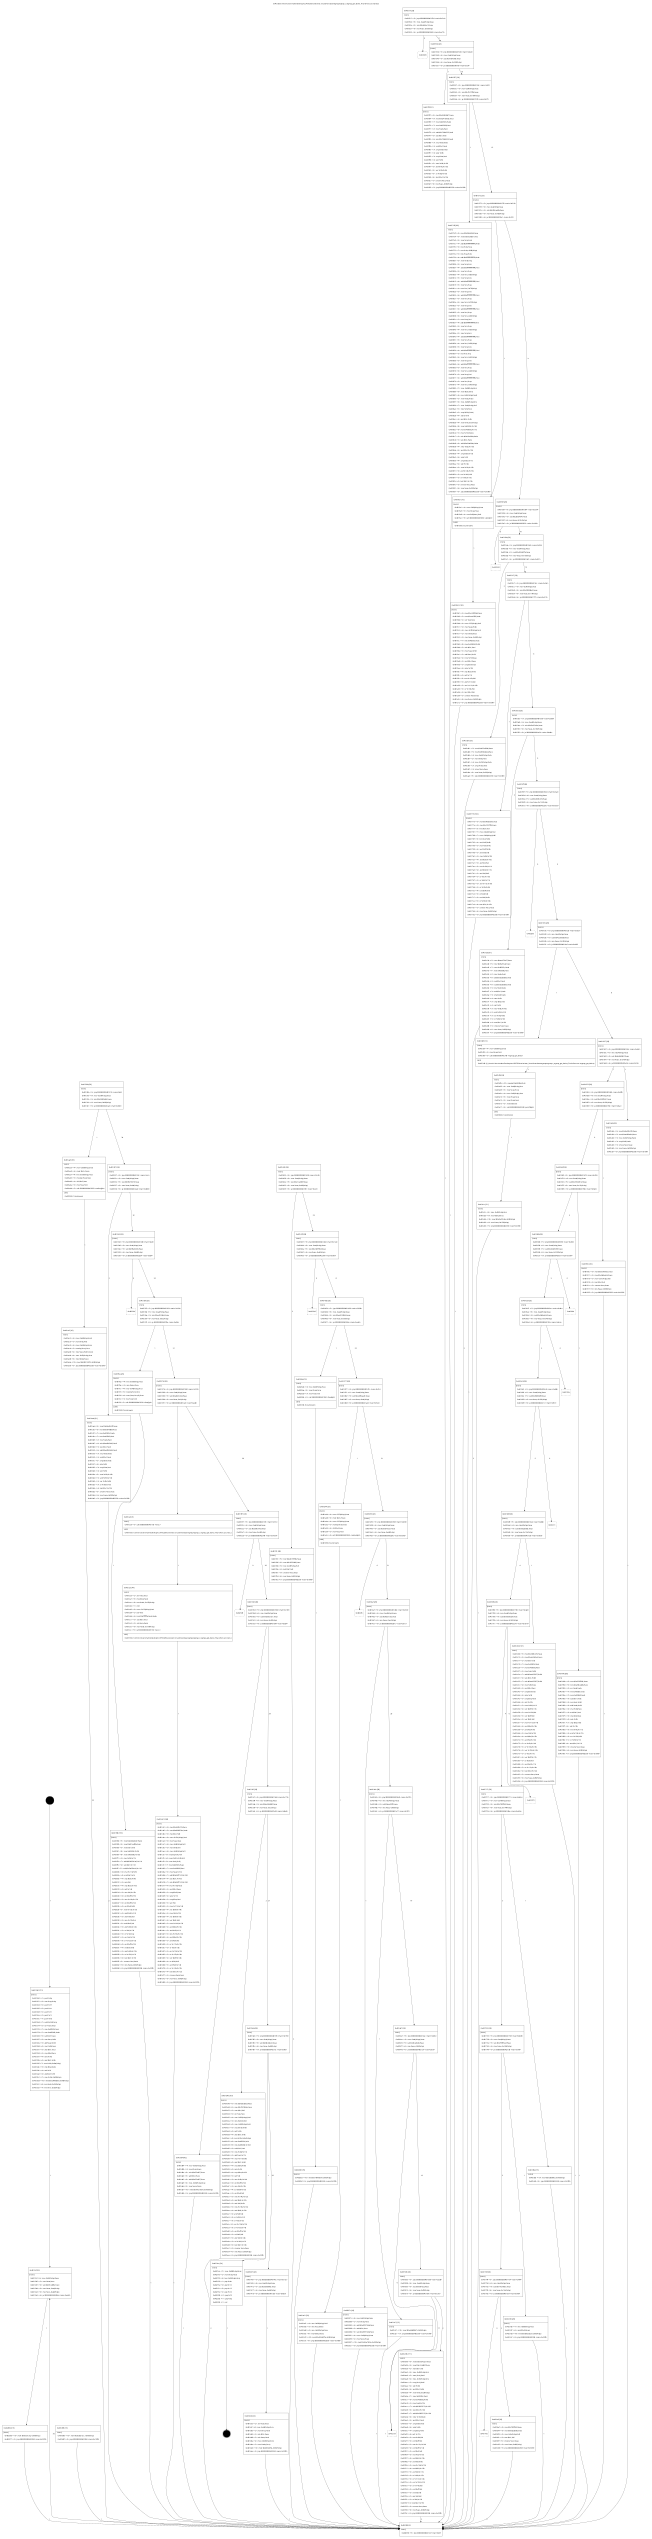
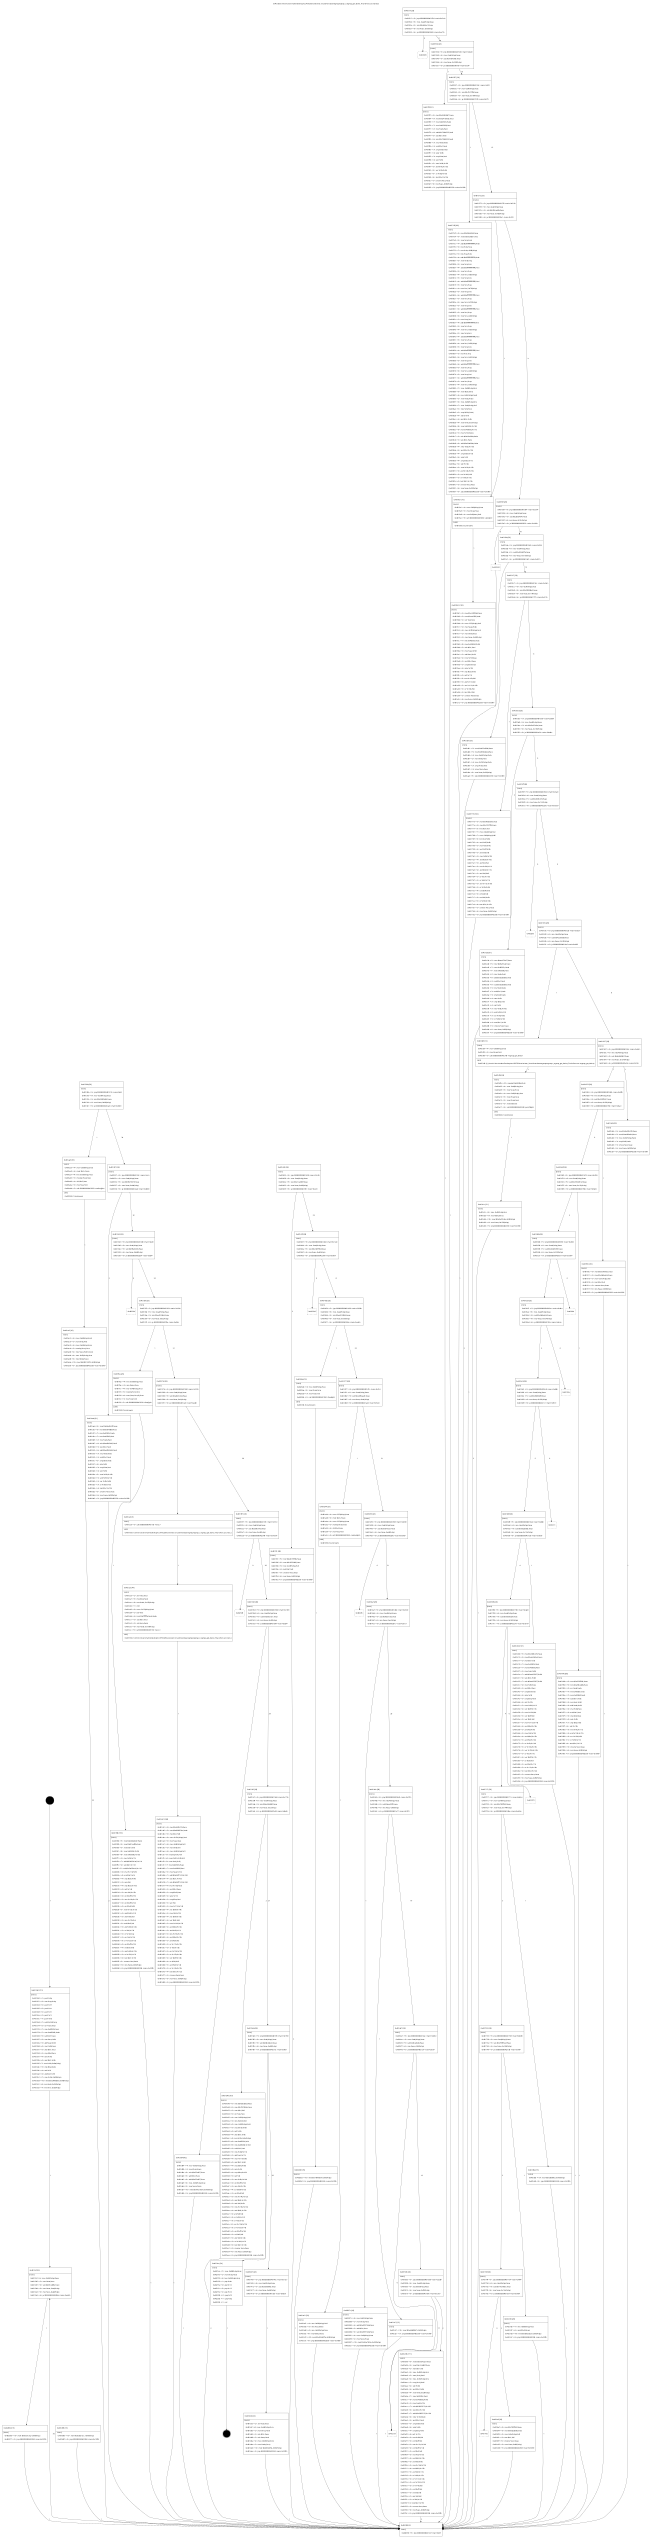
(455, 1618) -> (459, 1543)
